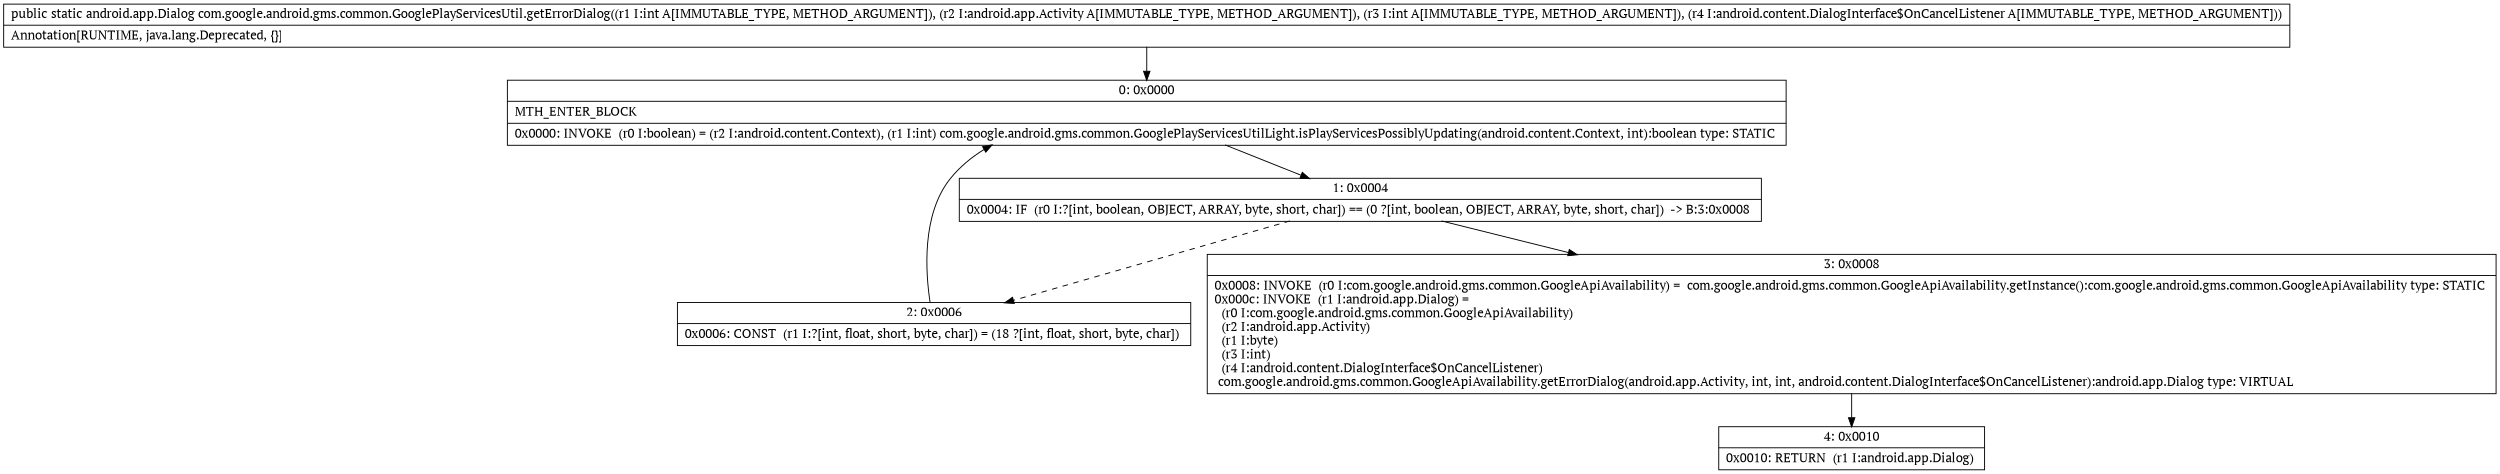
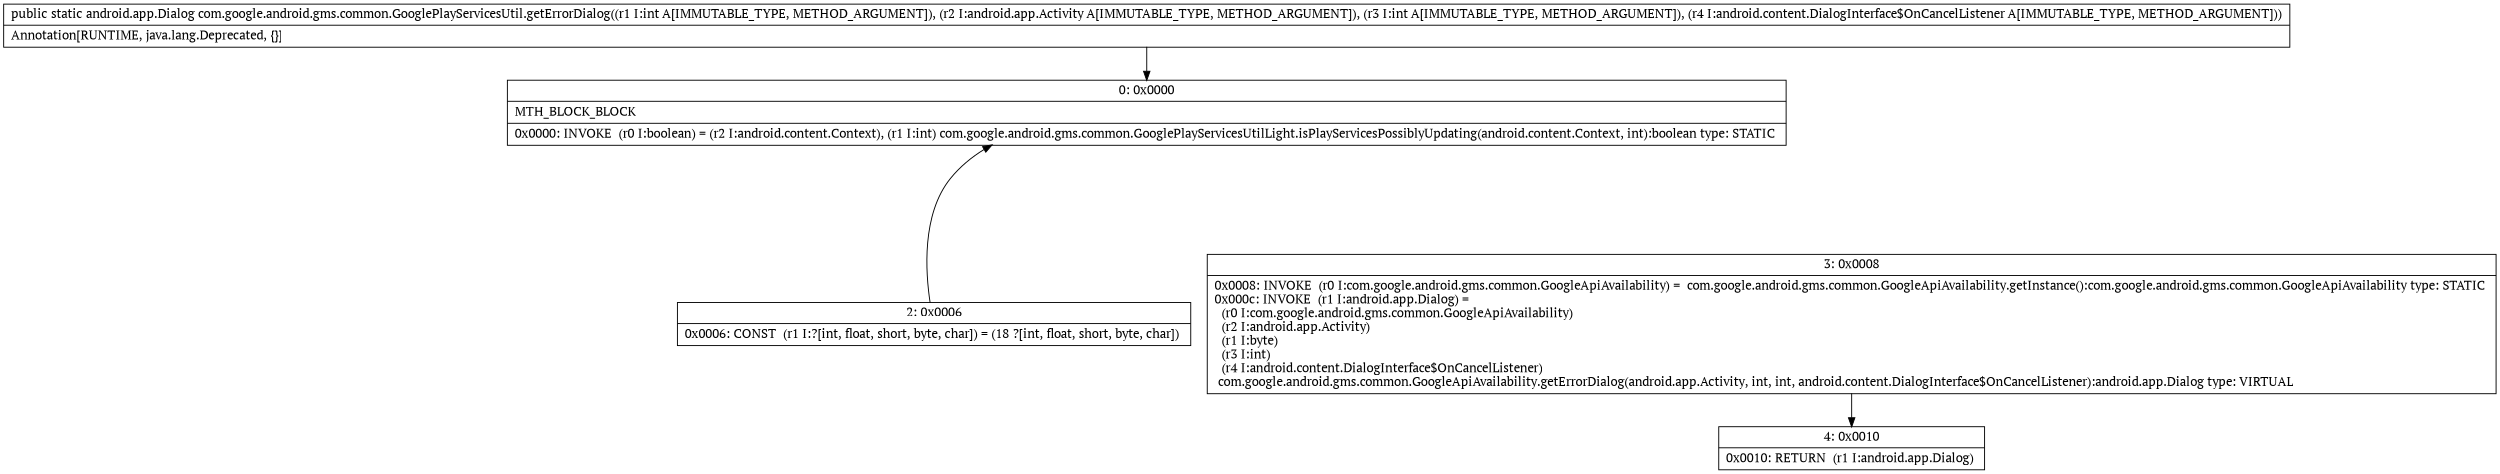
(576, 112) -> (576, 112)
(1360, 200) -> none
